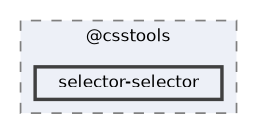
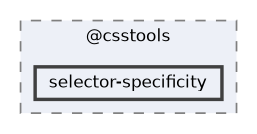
(129, 83) -> (129, 83)
